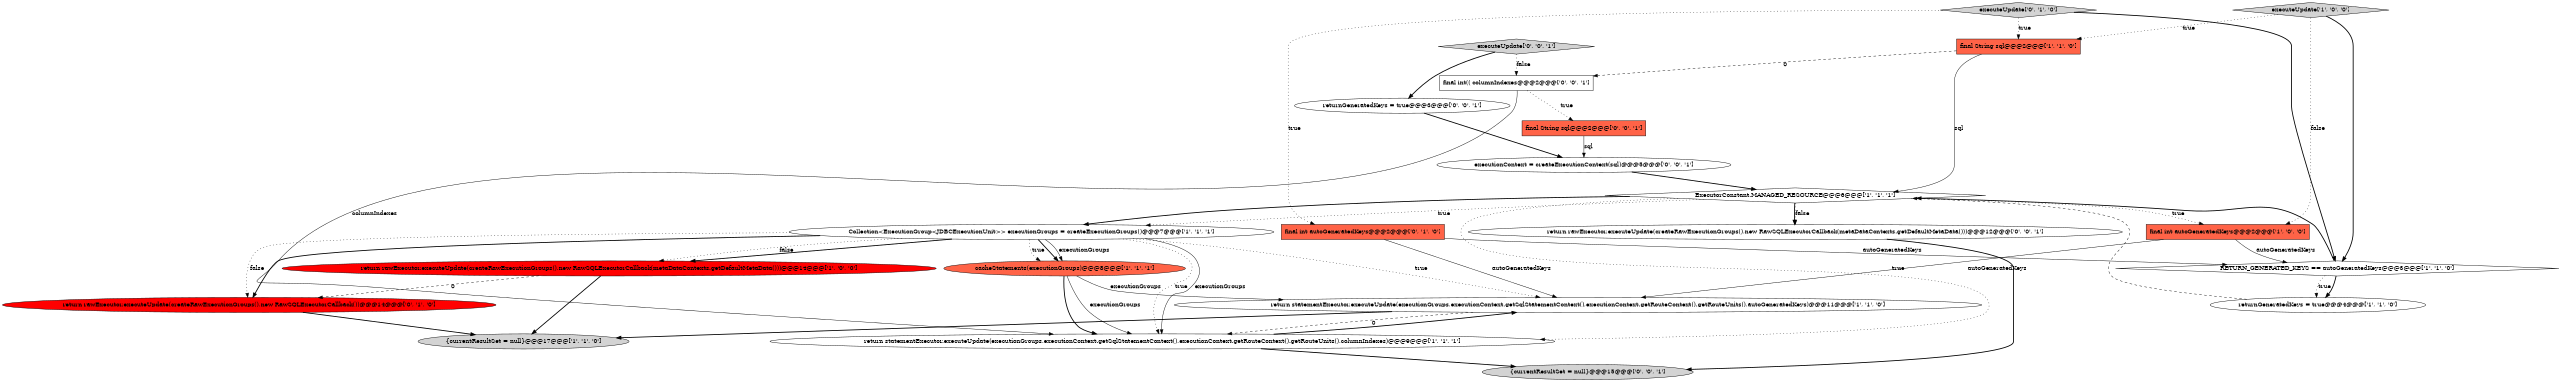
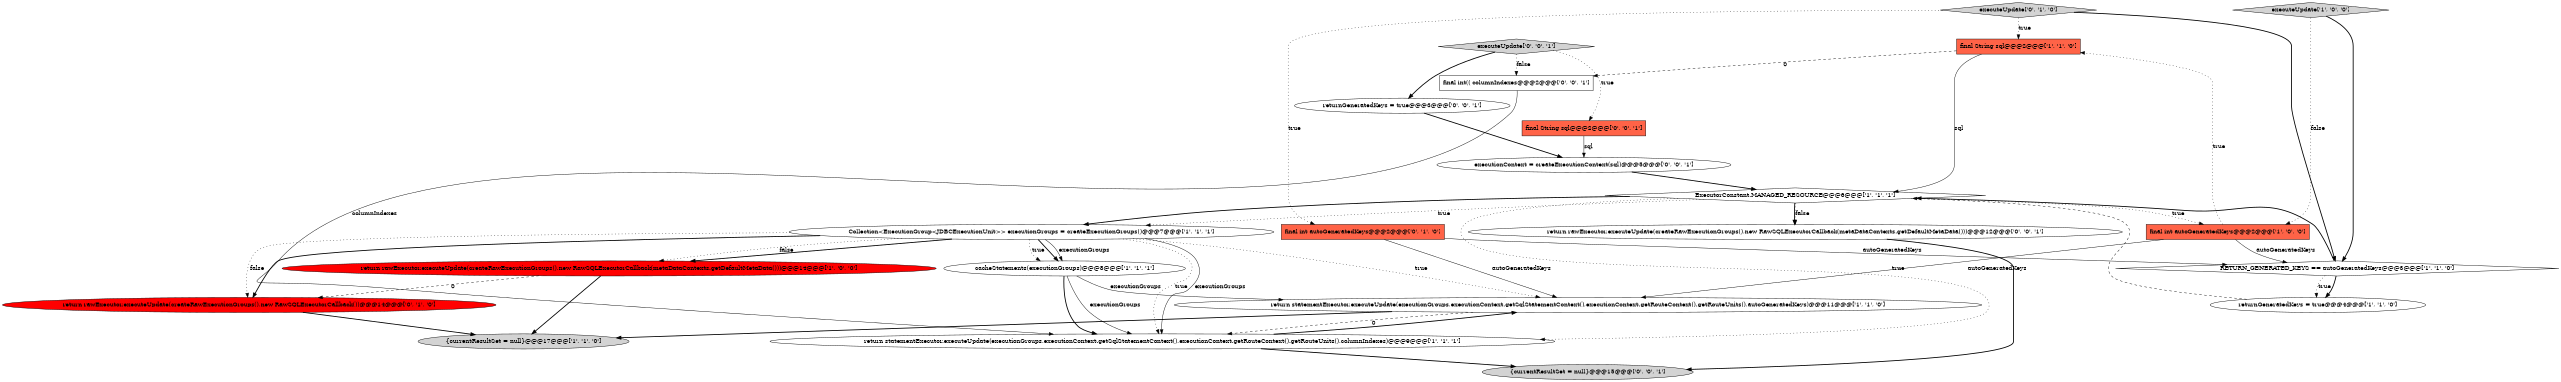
(2180, 26) -> (2213, 88)
(1548, 105) -> (1595, 73)
(1065, 268) -> (1065, 268)
